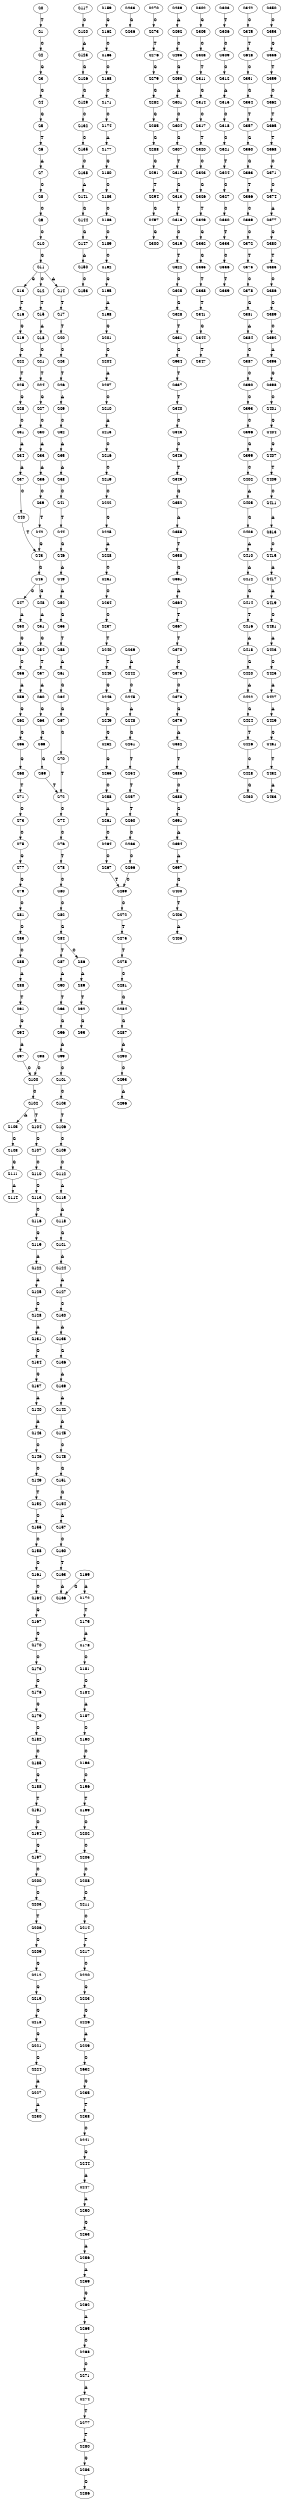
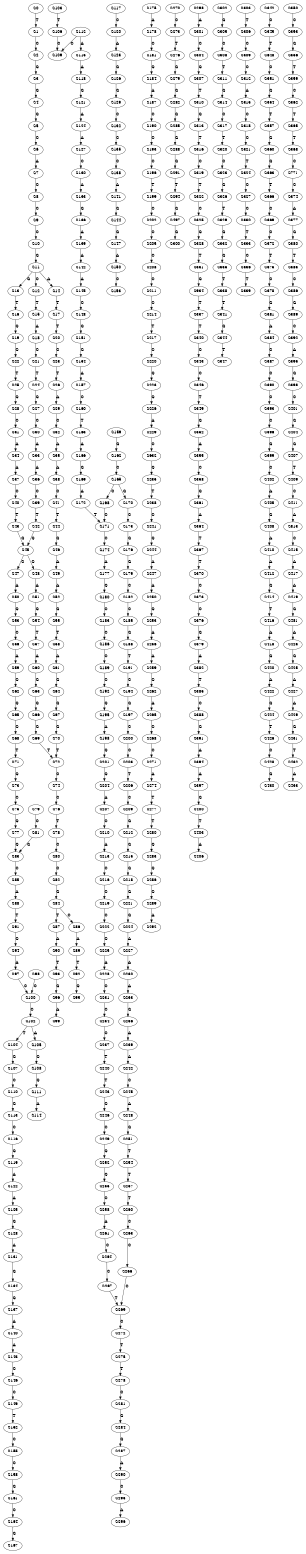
(177, 56) -> none
(42, 138) -> (37, 138)
(271, 173) -> (293, 173)
(39, 543) -> (31, 537)
(179, 544) -> (200, 468)
(20, 878) -> (16, 844)
none -> (152, 891)
none -> (128, 985)
none -> (128, 1032)
(61, 1080) -> none
(61, 1161) -> (70, 43)
(74, 1586) -> (81, 467)
(85, 1609) -> (92, 514)
(36, 1632) -> (122, 490)
